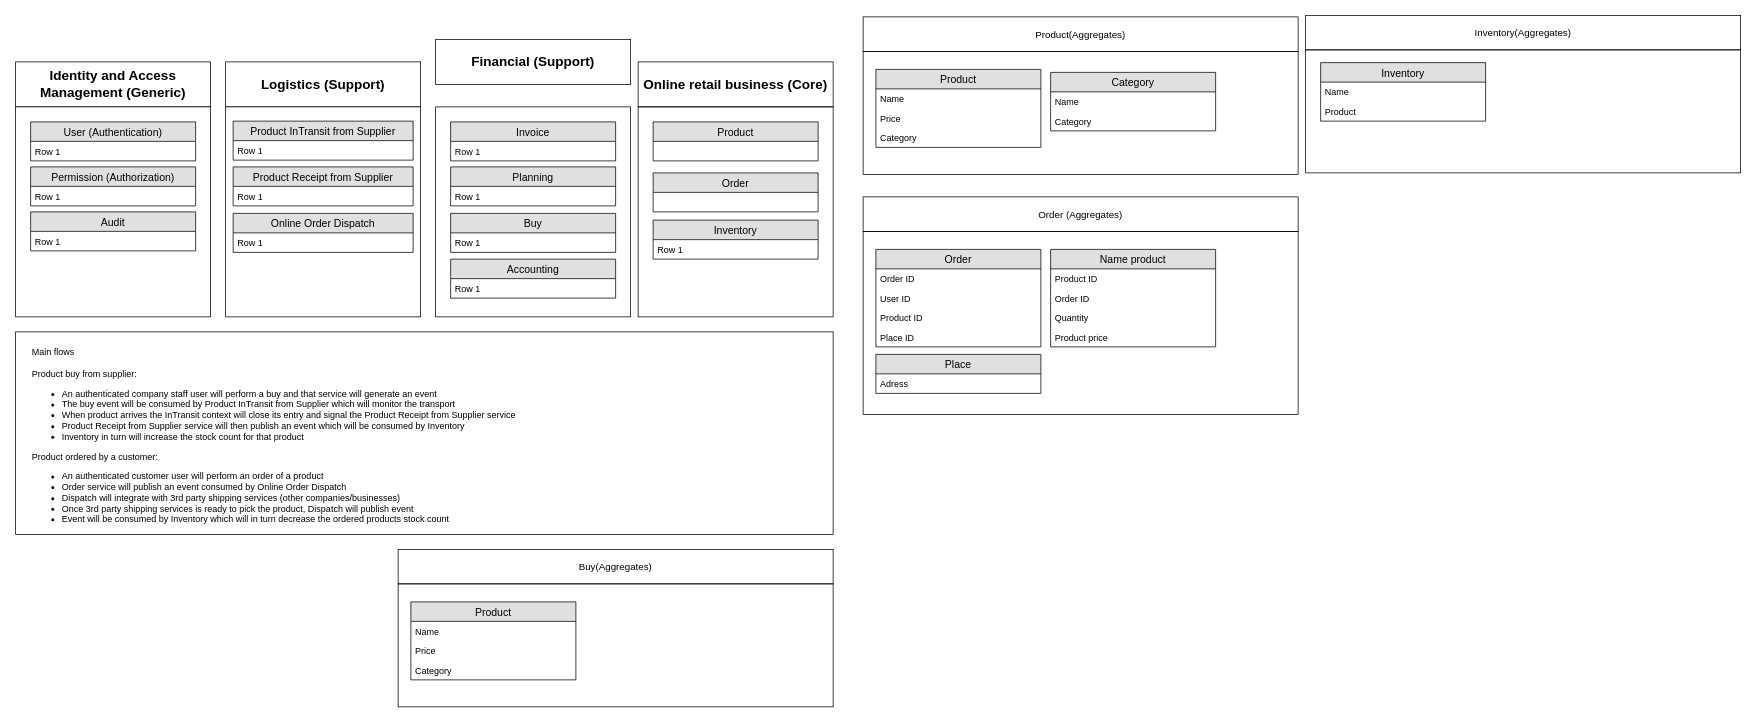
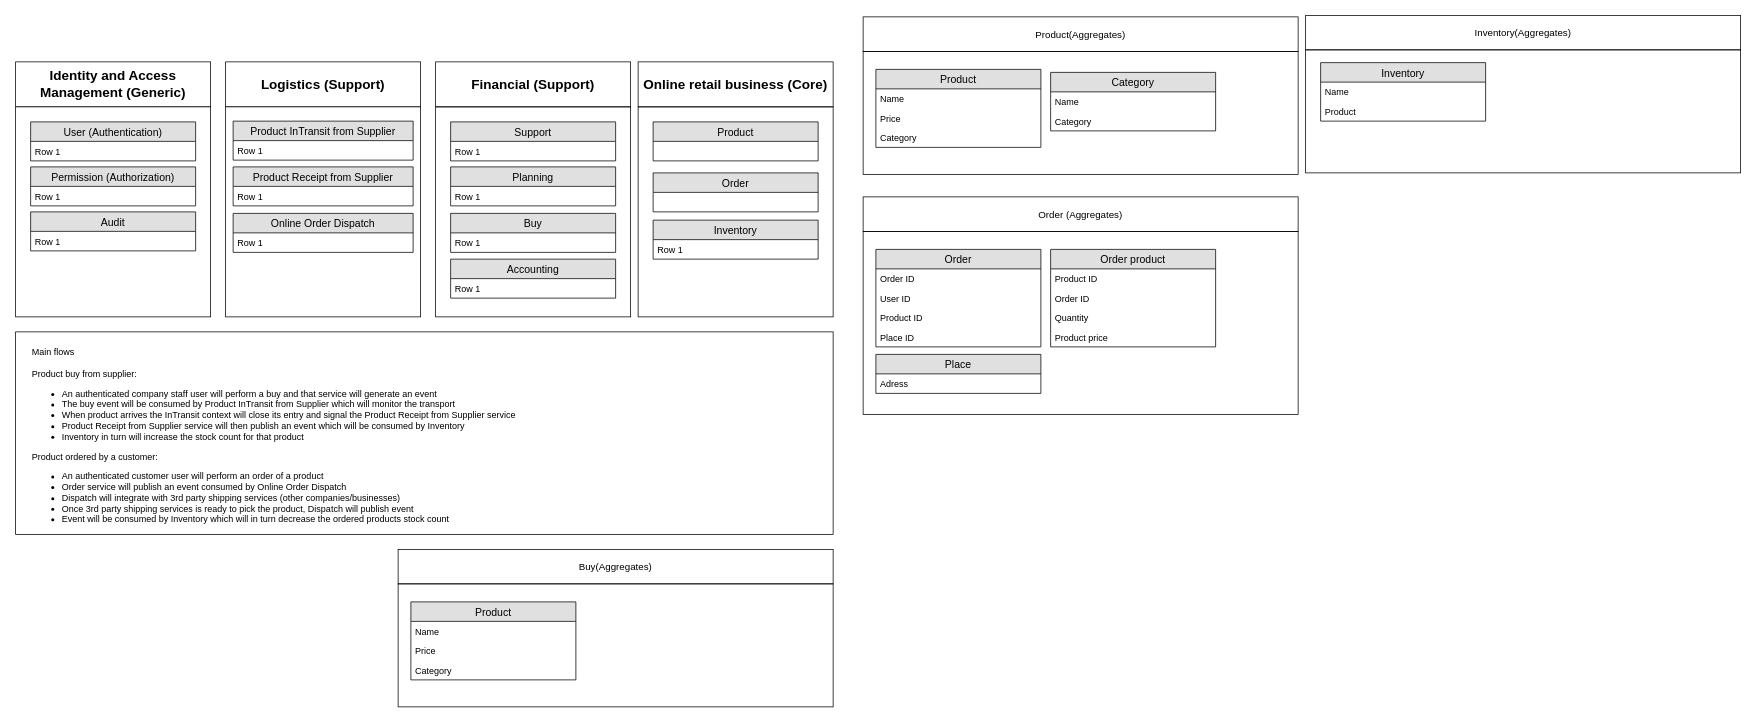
(533, 62) -> (533, 84)
(533, 132) -> (533, 132)
(1133, 260) -> (1133, 260)
